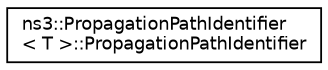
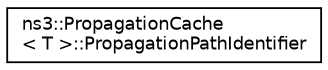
(164, 35) -> (164, 35)
